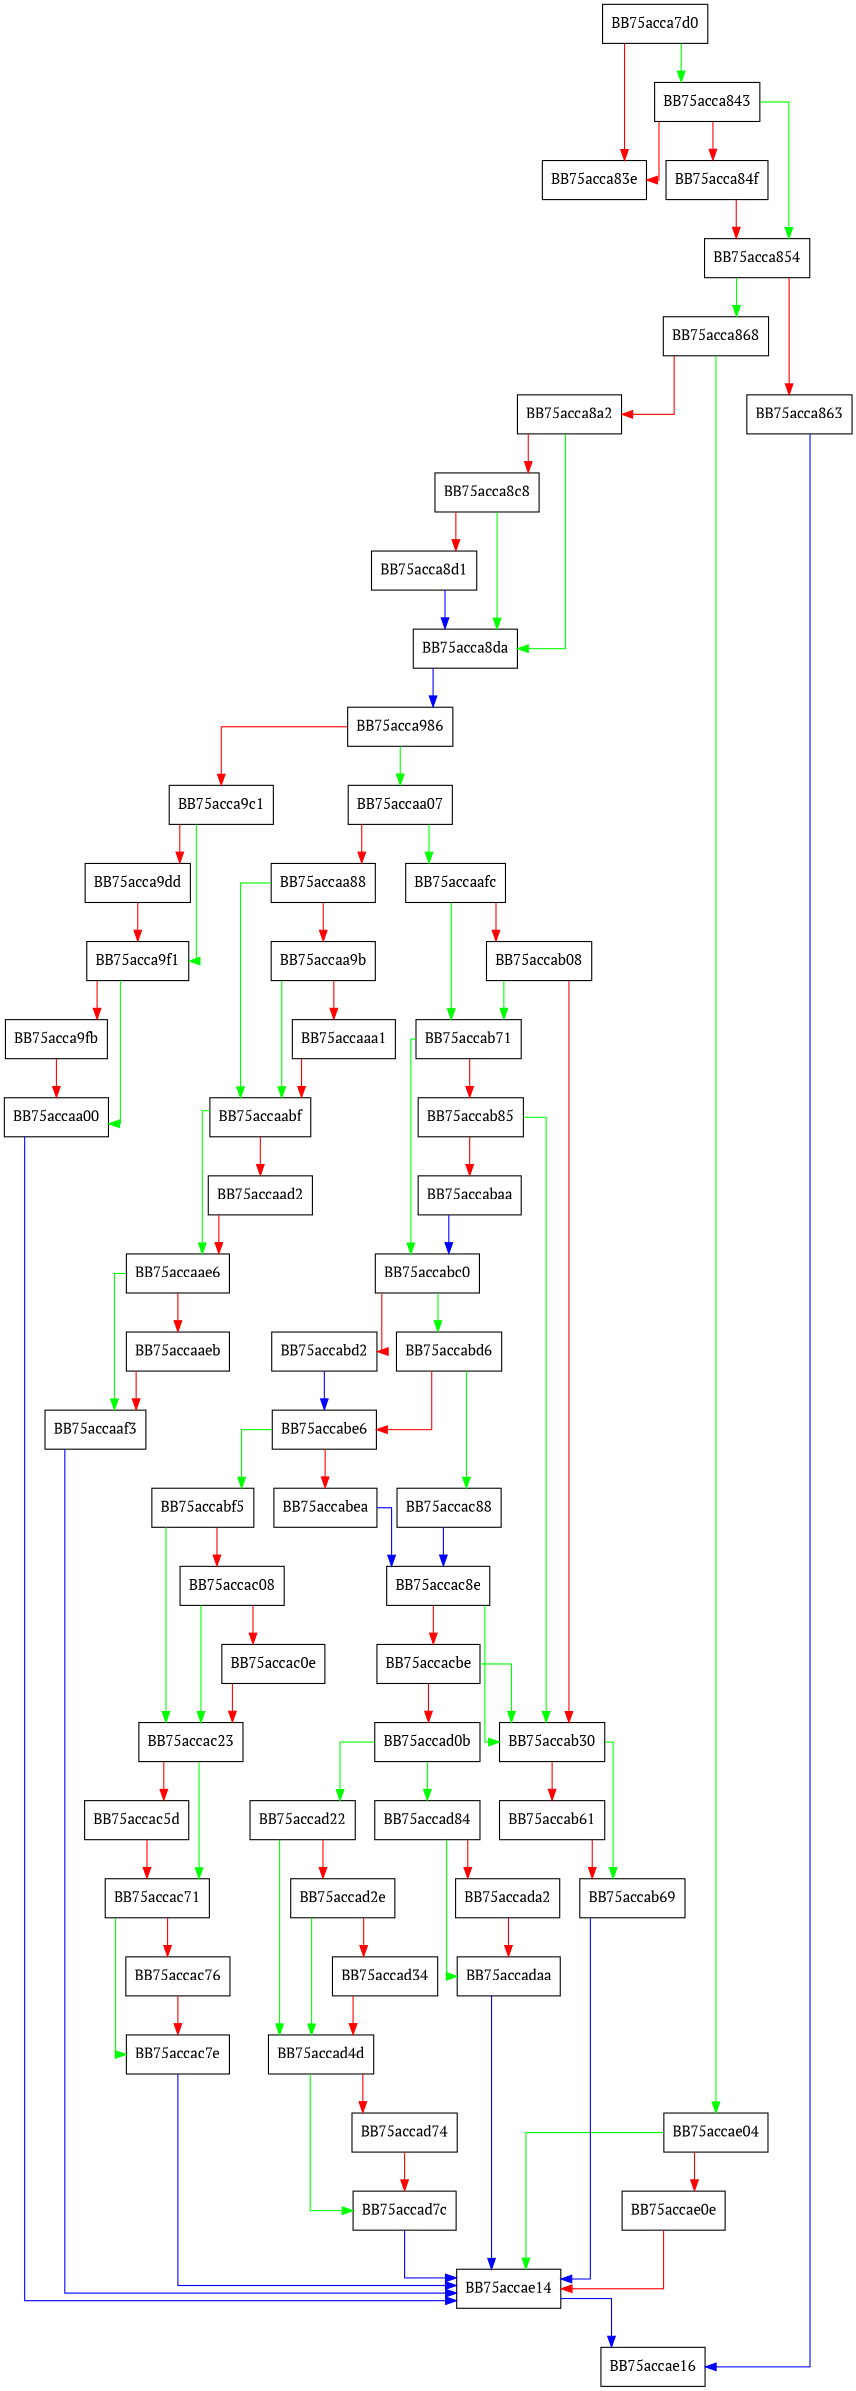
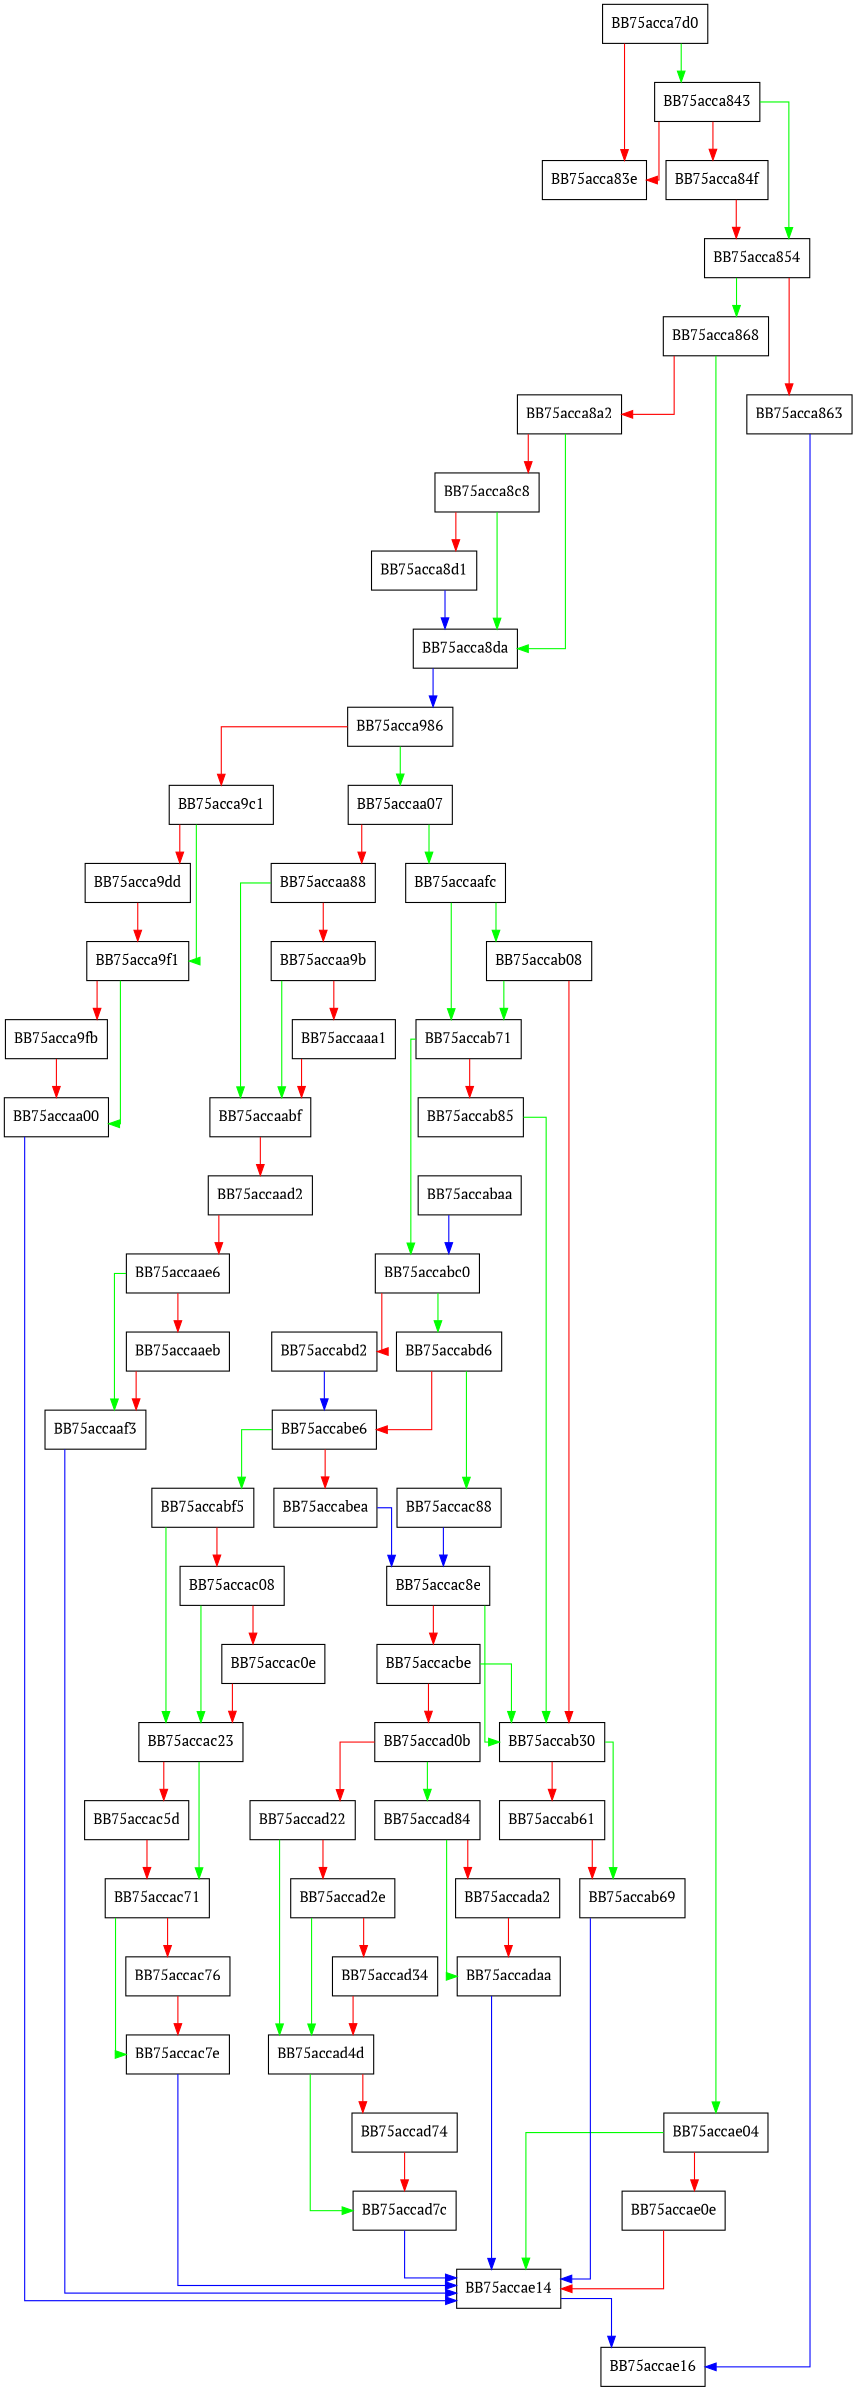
(496, 916) -> (496, 916)
(470, 1151) -> none
(202, 1173) -> none
(340, 1749) -> (340, 1749)
